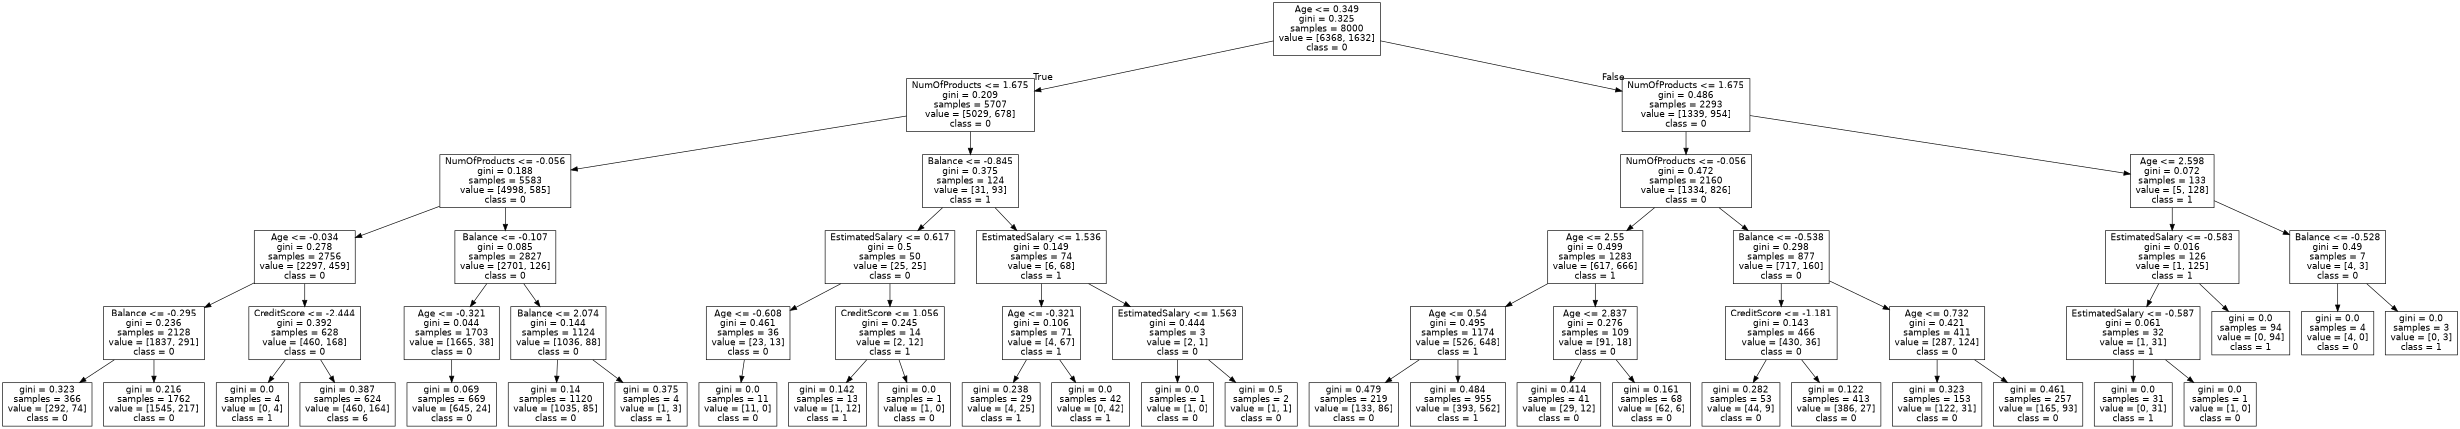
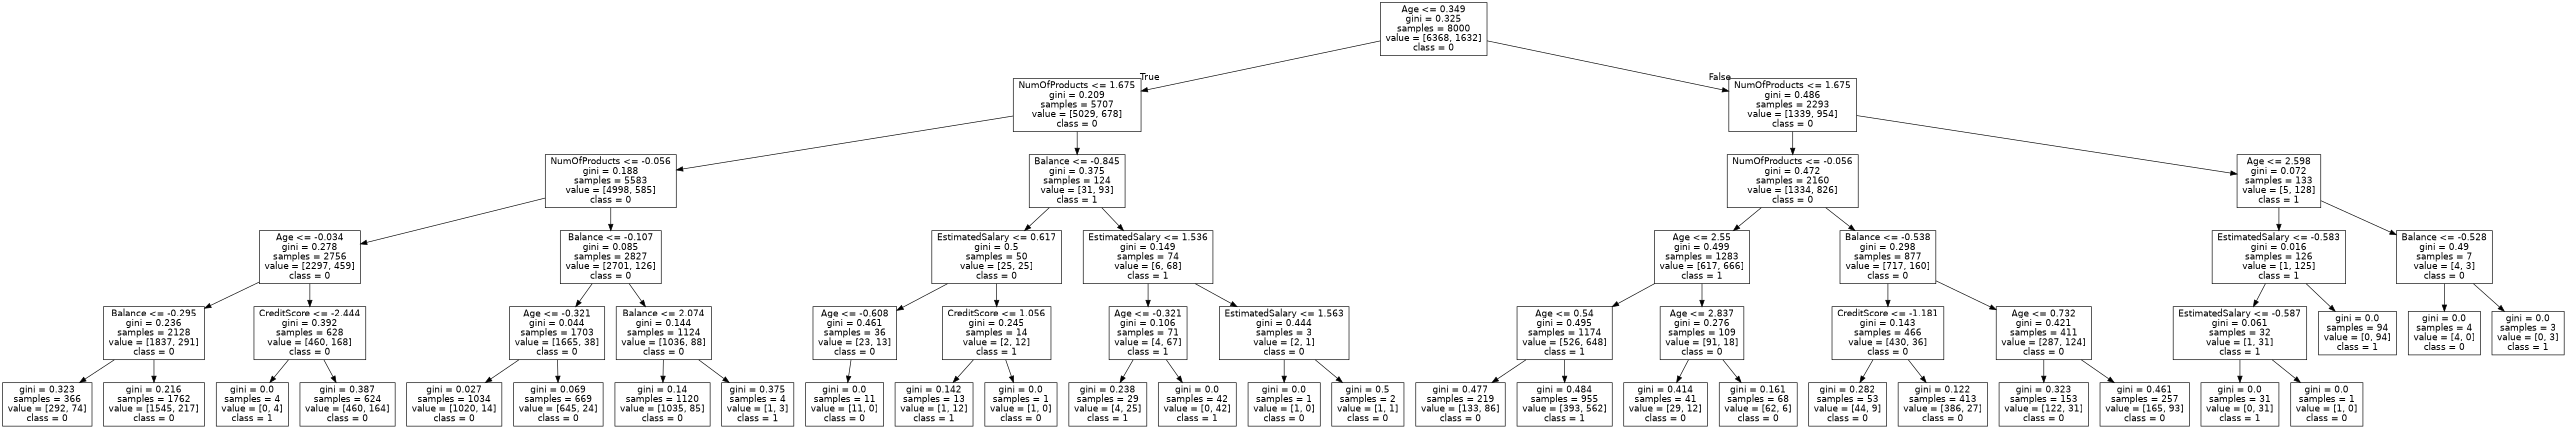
(348, 404) -> (348, 404)
none -> (454, 404)
(1354, 404) -> (1460, 404)
